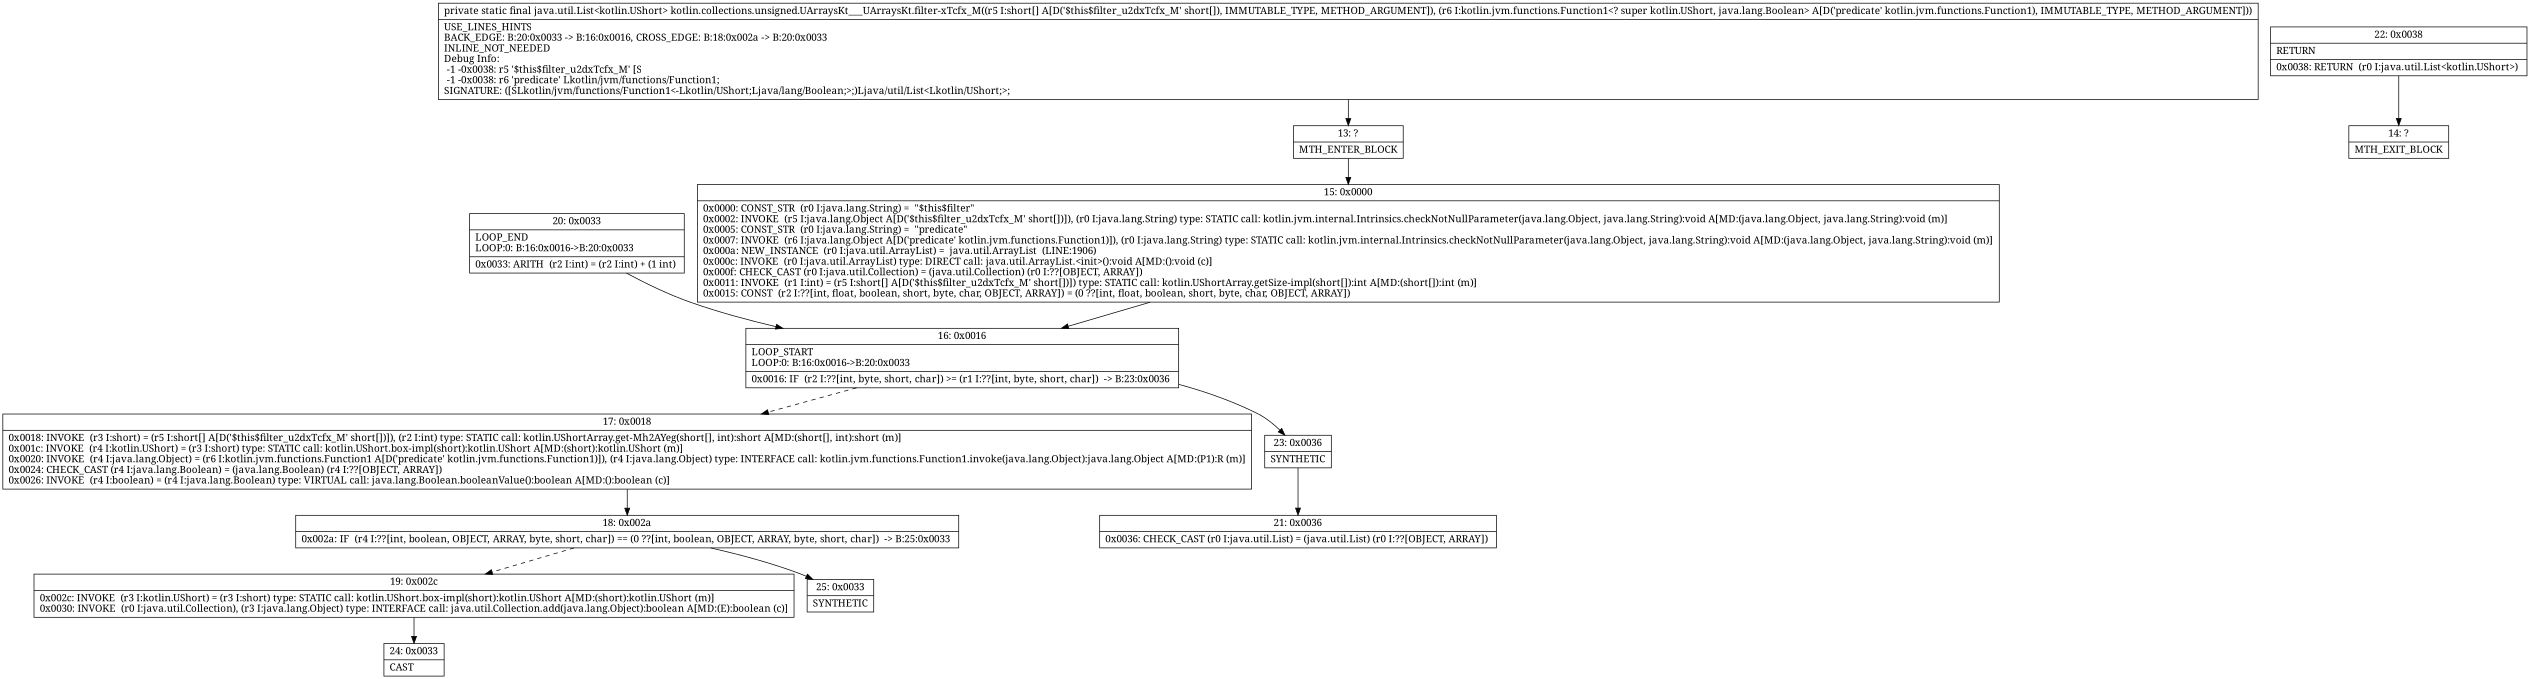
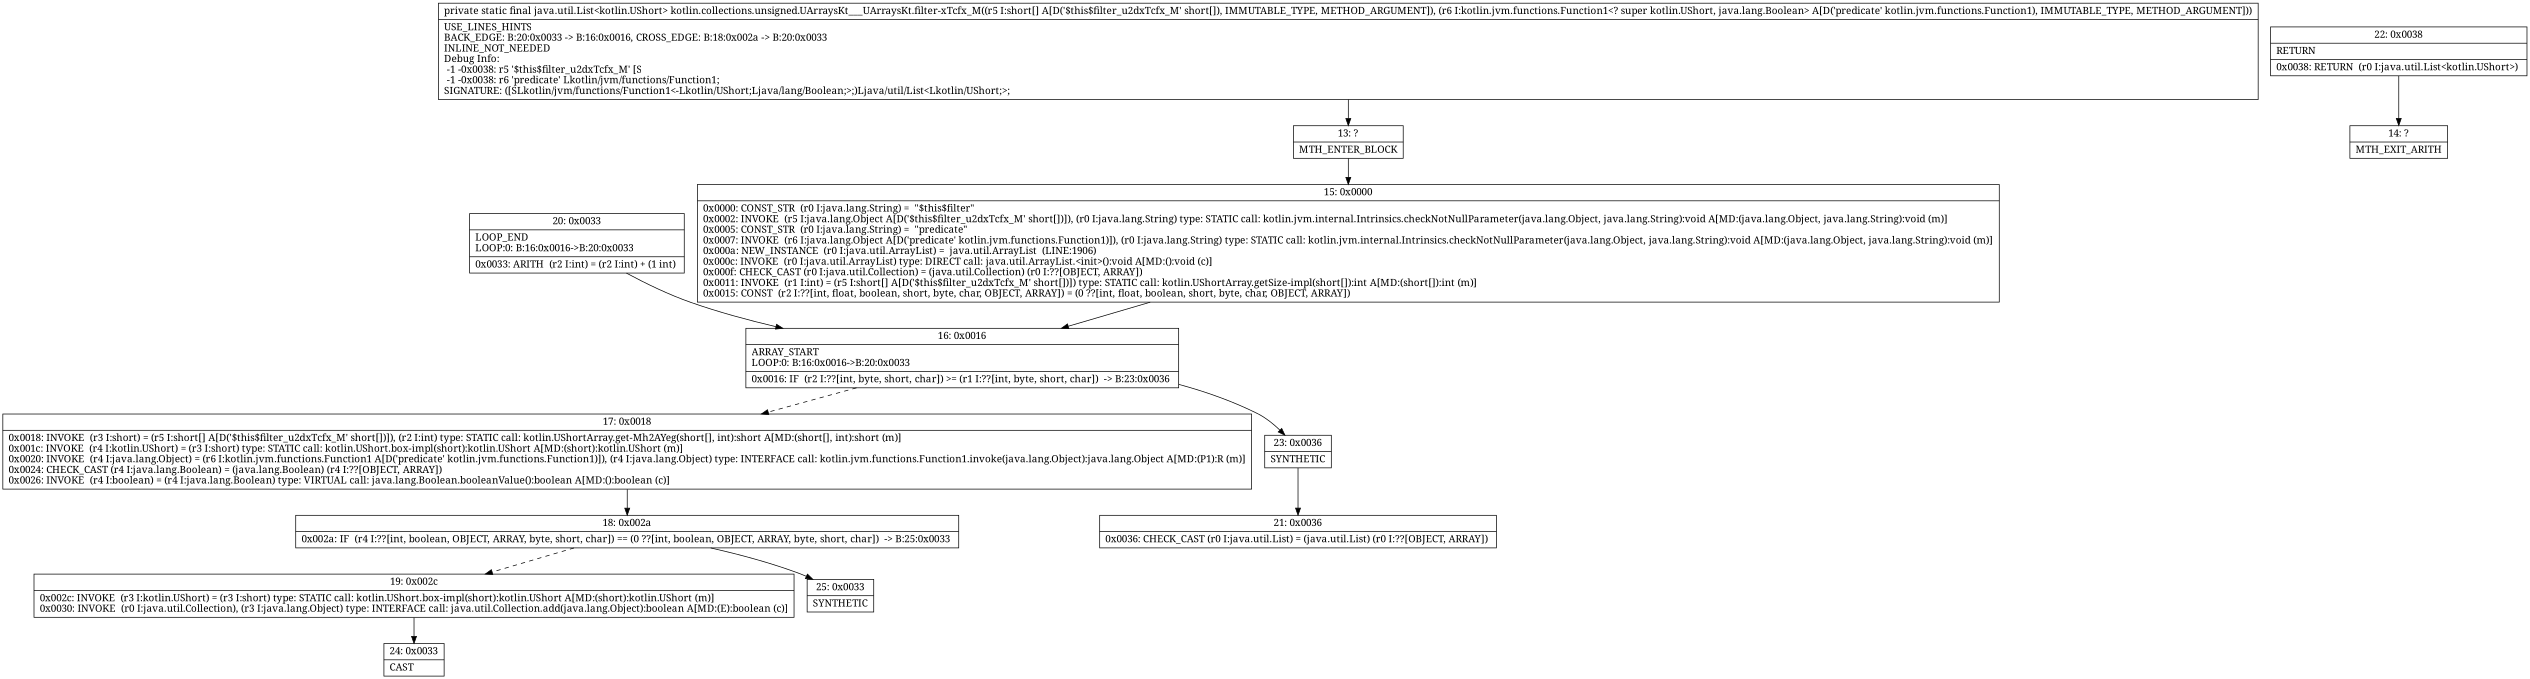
(2399, 150) -> (2399, 150)
(783, 352) -> (785, 352)
